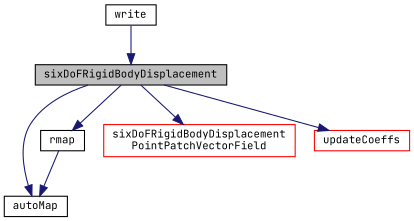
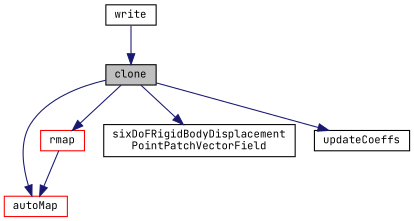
(131, 75) -> (131, 75)
(63, 141) -> (63, 141)
(199, 141) -> (199, 141)
(362, 141) -> (362, 141)
(36, 206) -> (36, 206)
